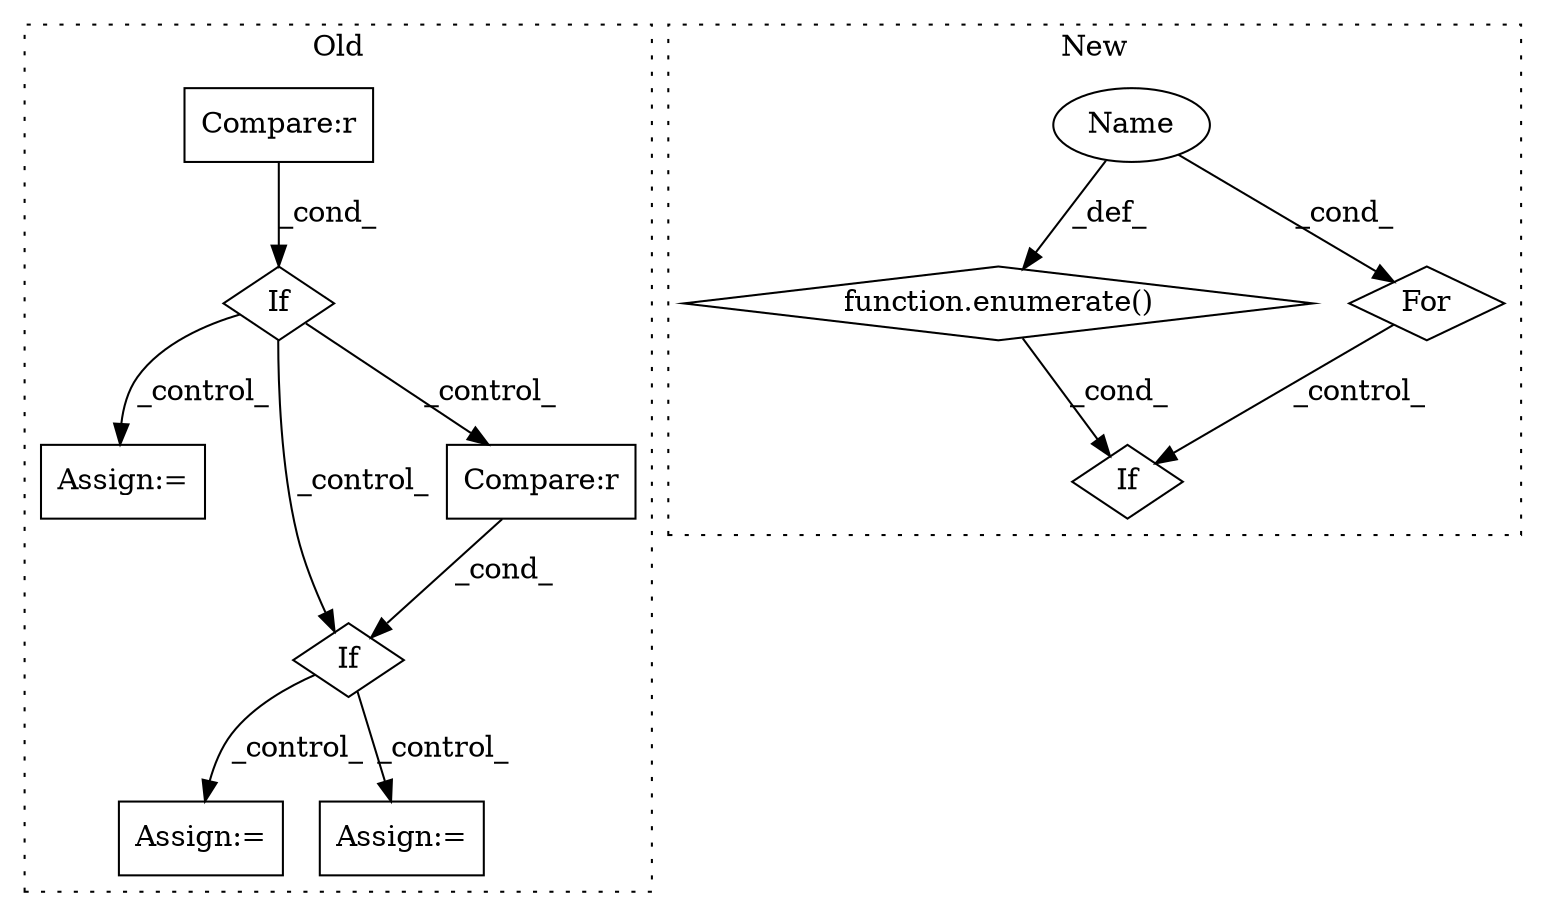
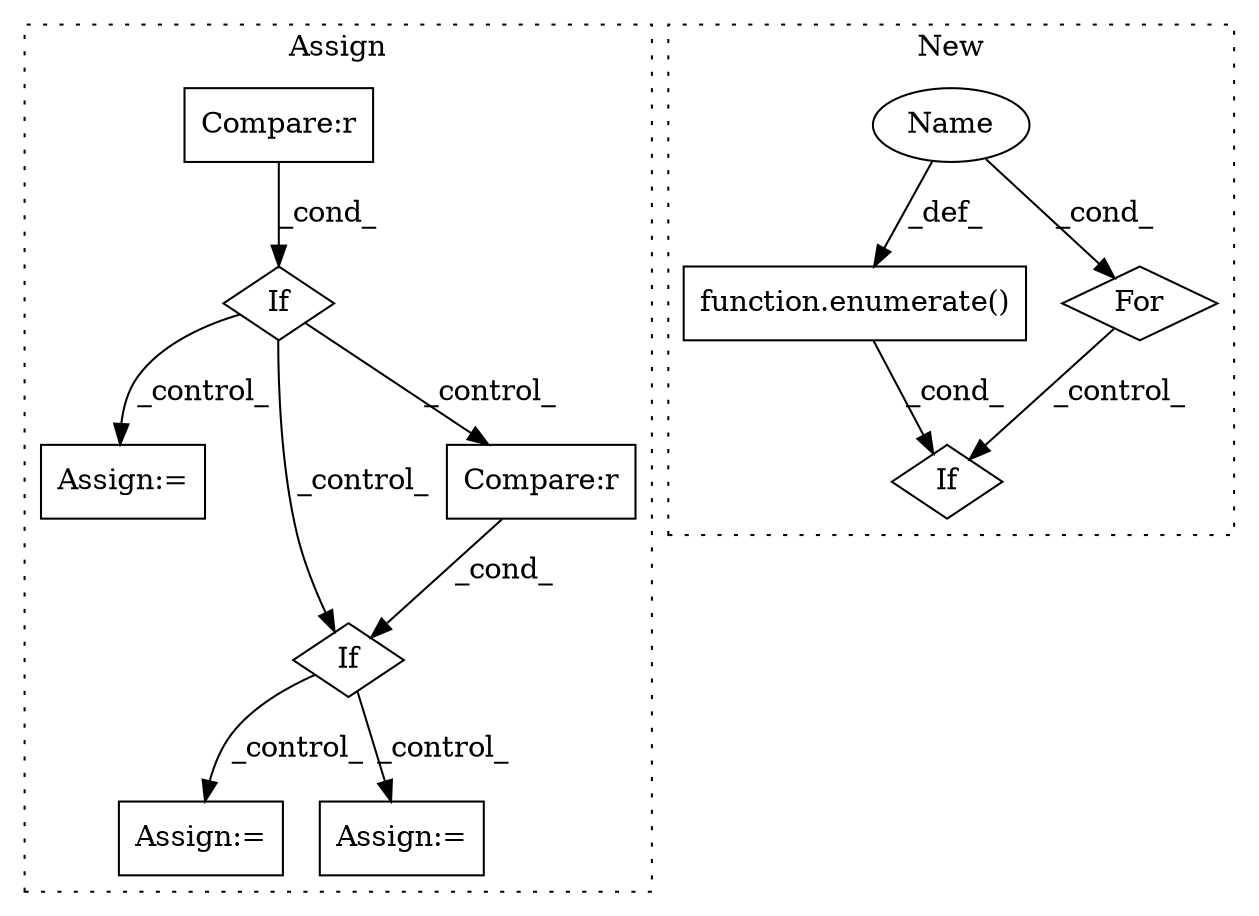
(338, 48) -> (338, 48)
(998, 303) -> (855, 303)
